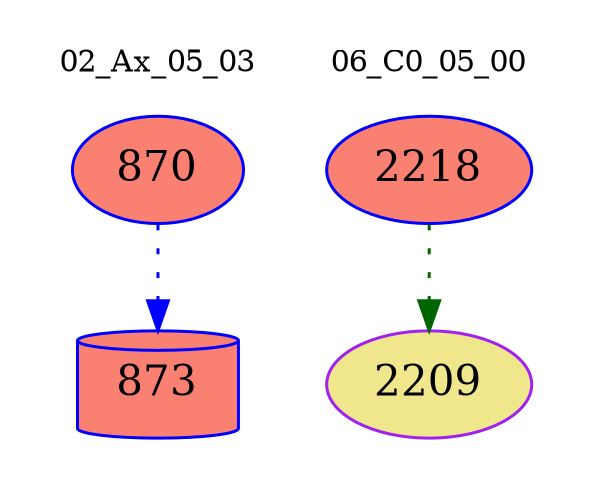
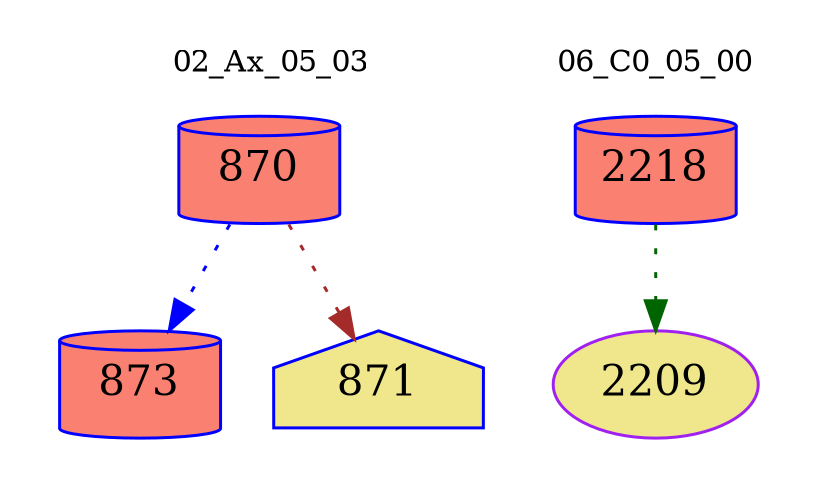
(158, 170) -> (259, 170)
(429, 170) -> (656, 170)
none -> (379, 384)
